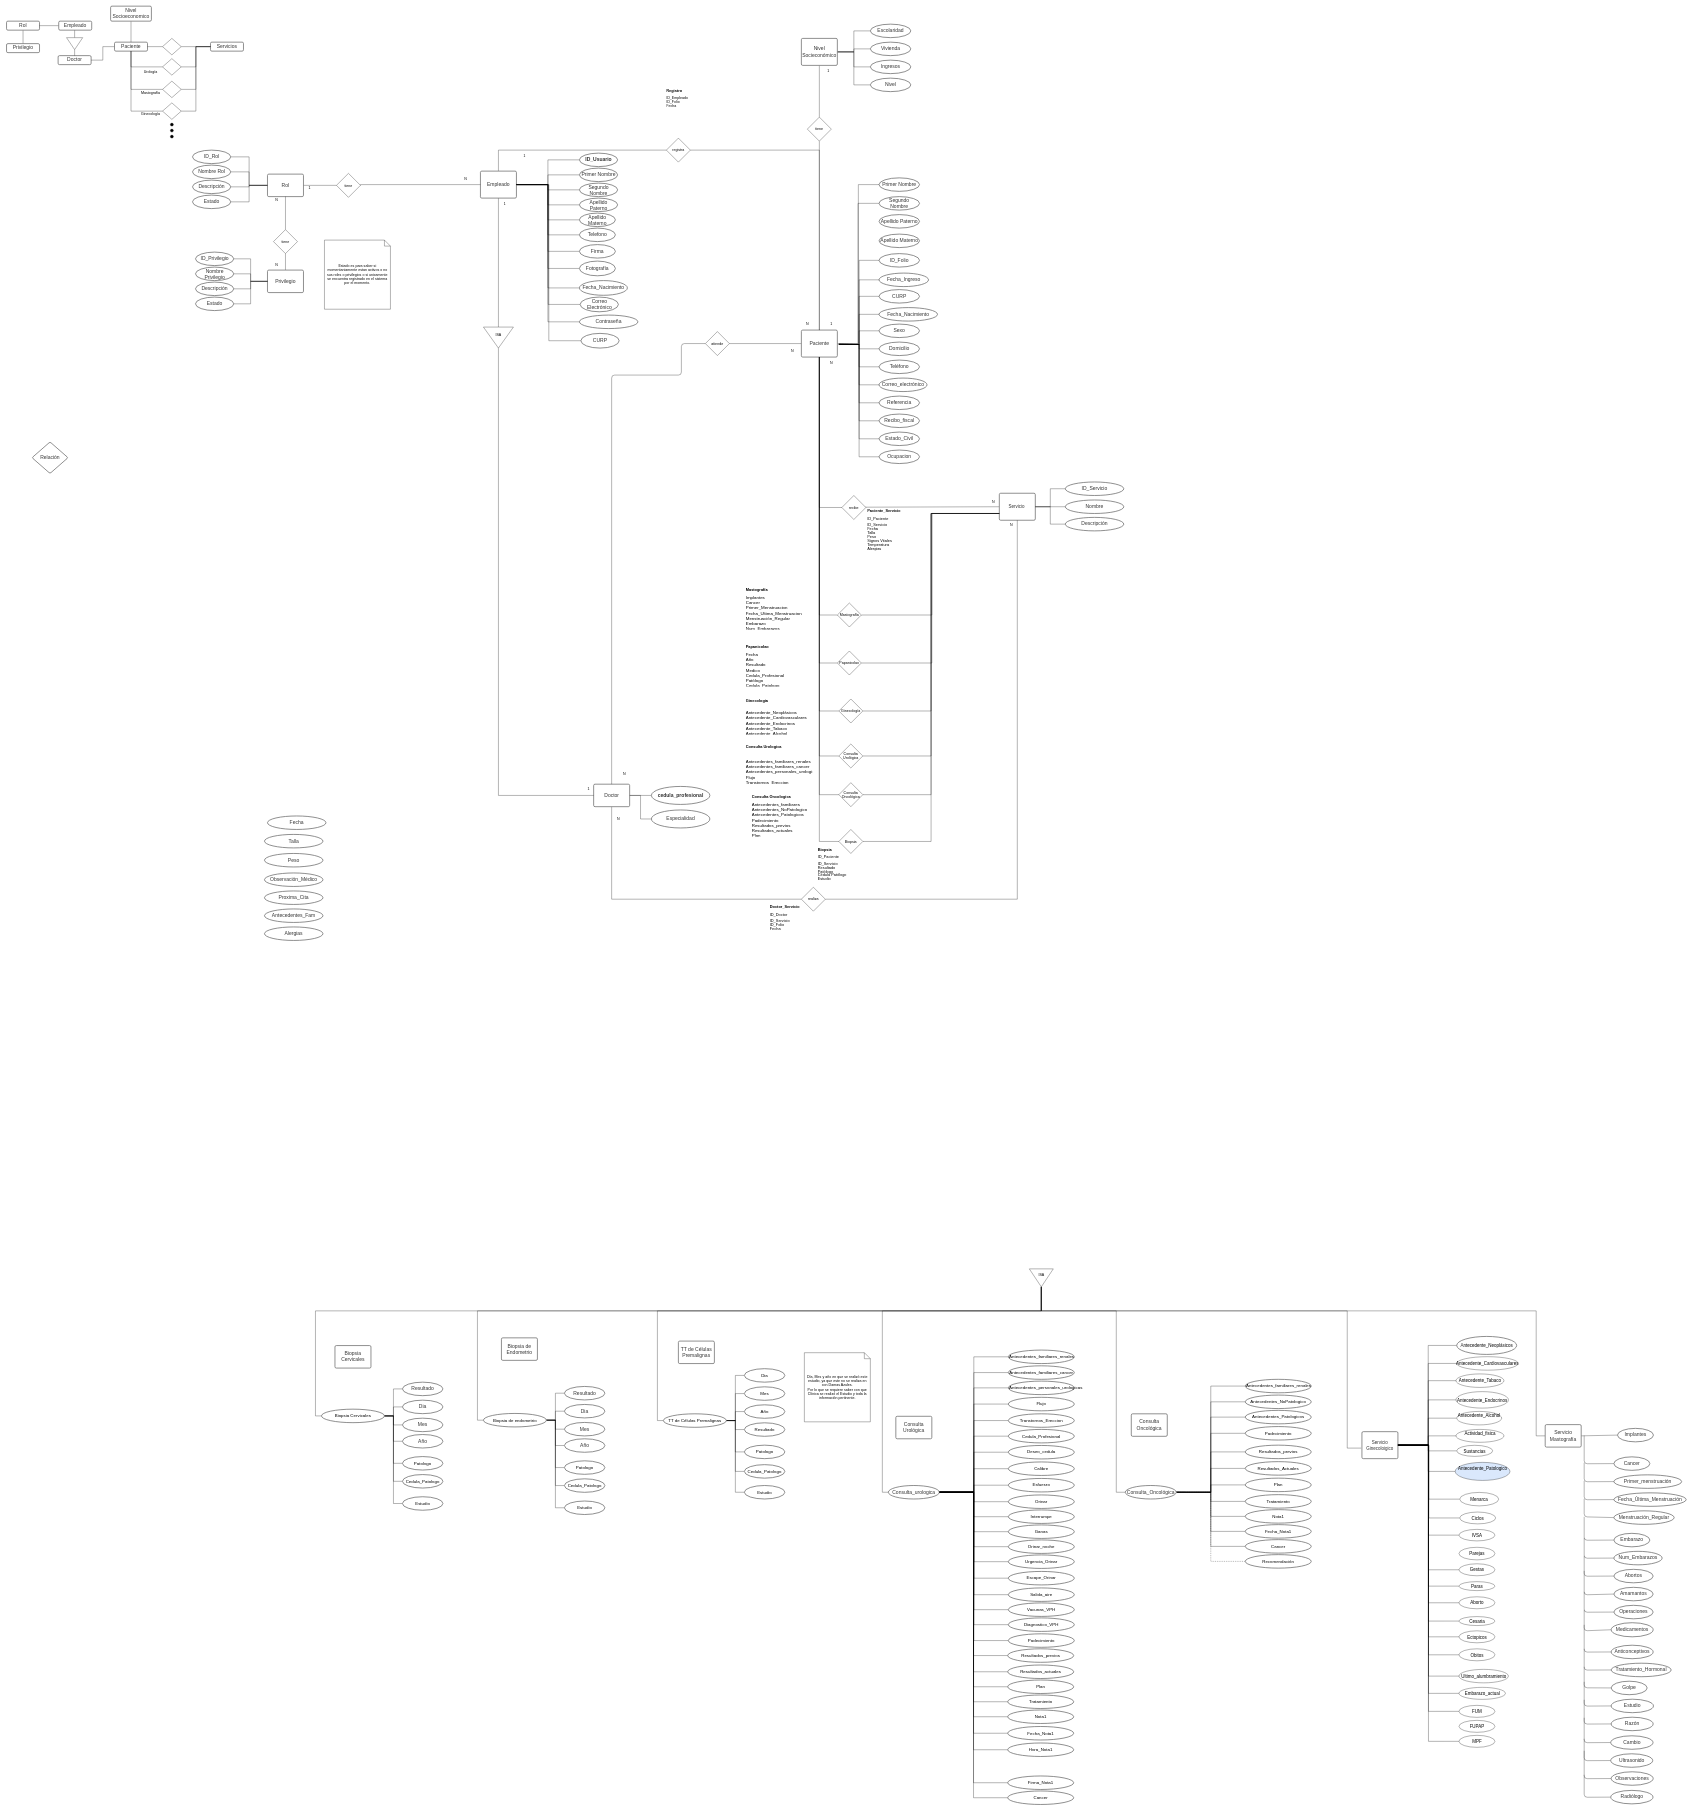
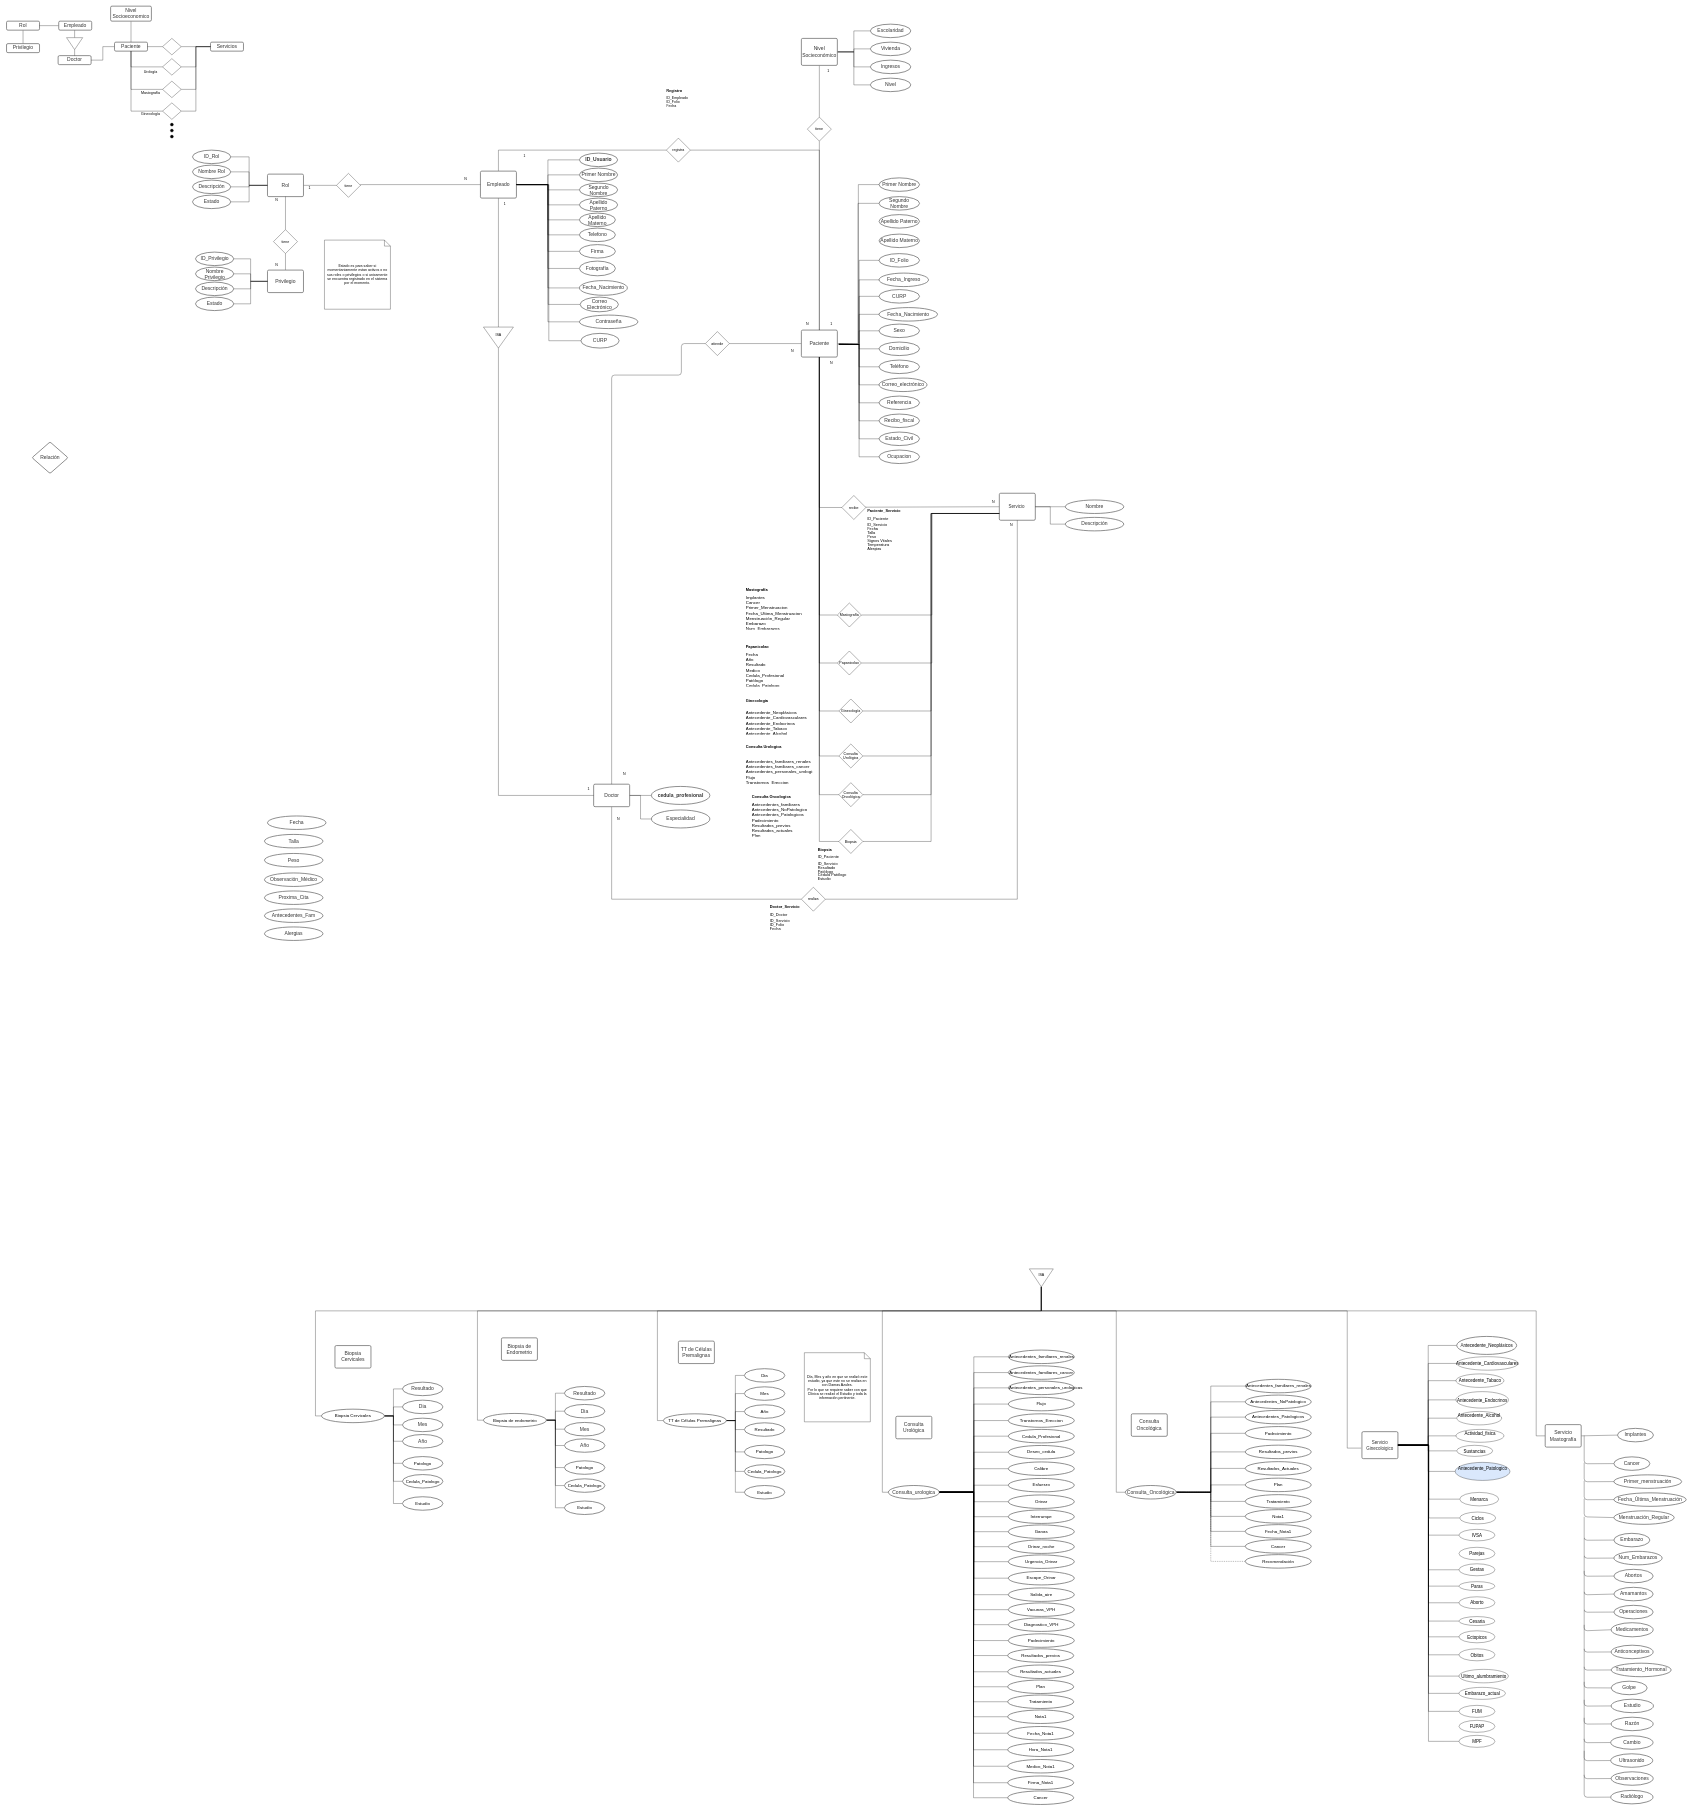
(1050, 489) -> none
(1094, 489) -> none
none -> (991, 1767)
none -> (1041, 1767)
